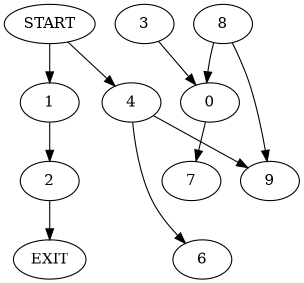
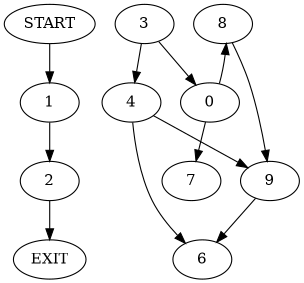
(210, 57) -> (223, 69)
(87, 60) -> (139, 58)
none -> (240, 216)
